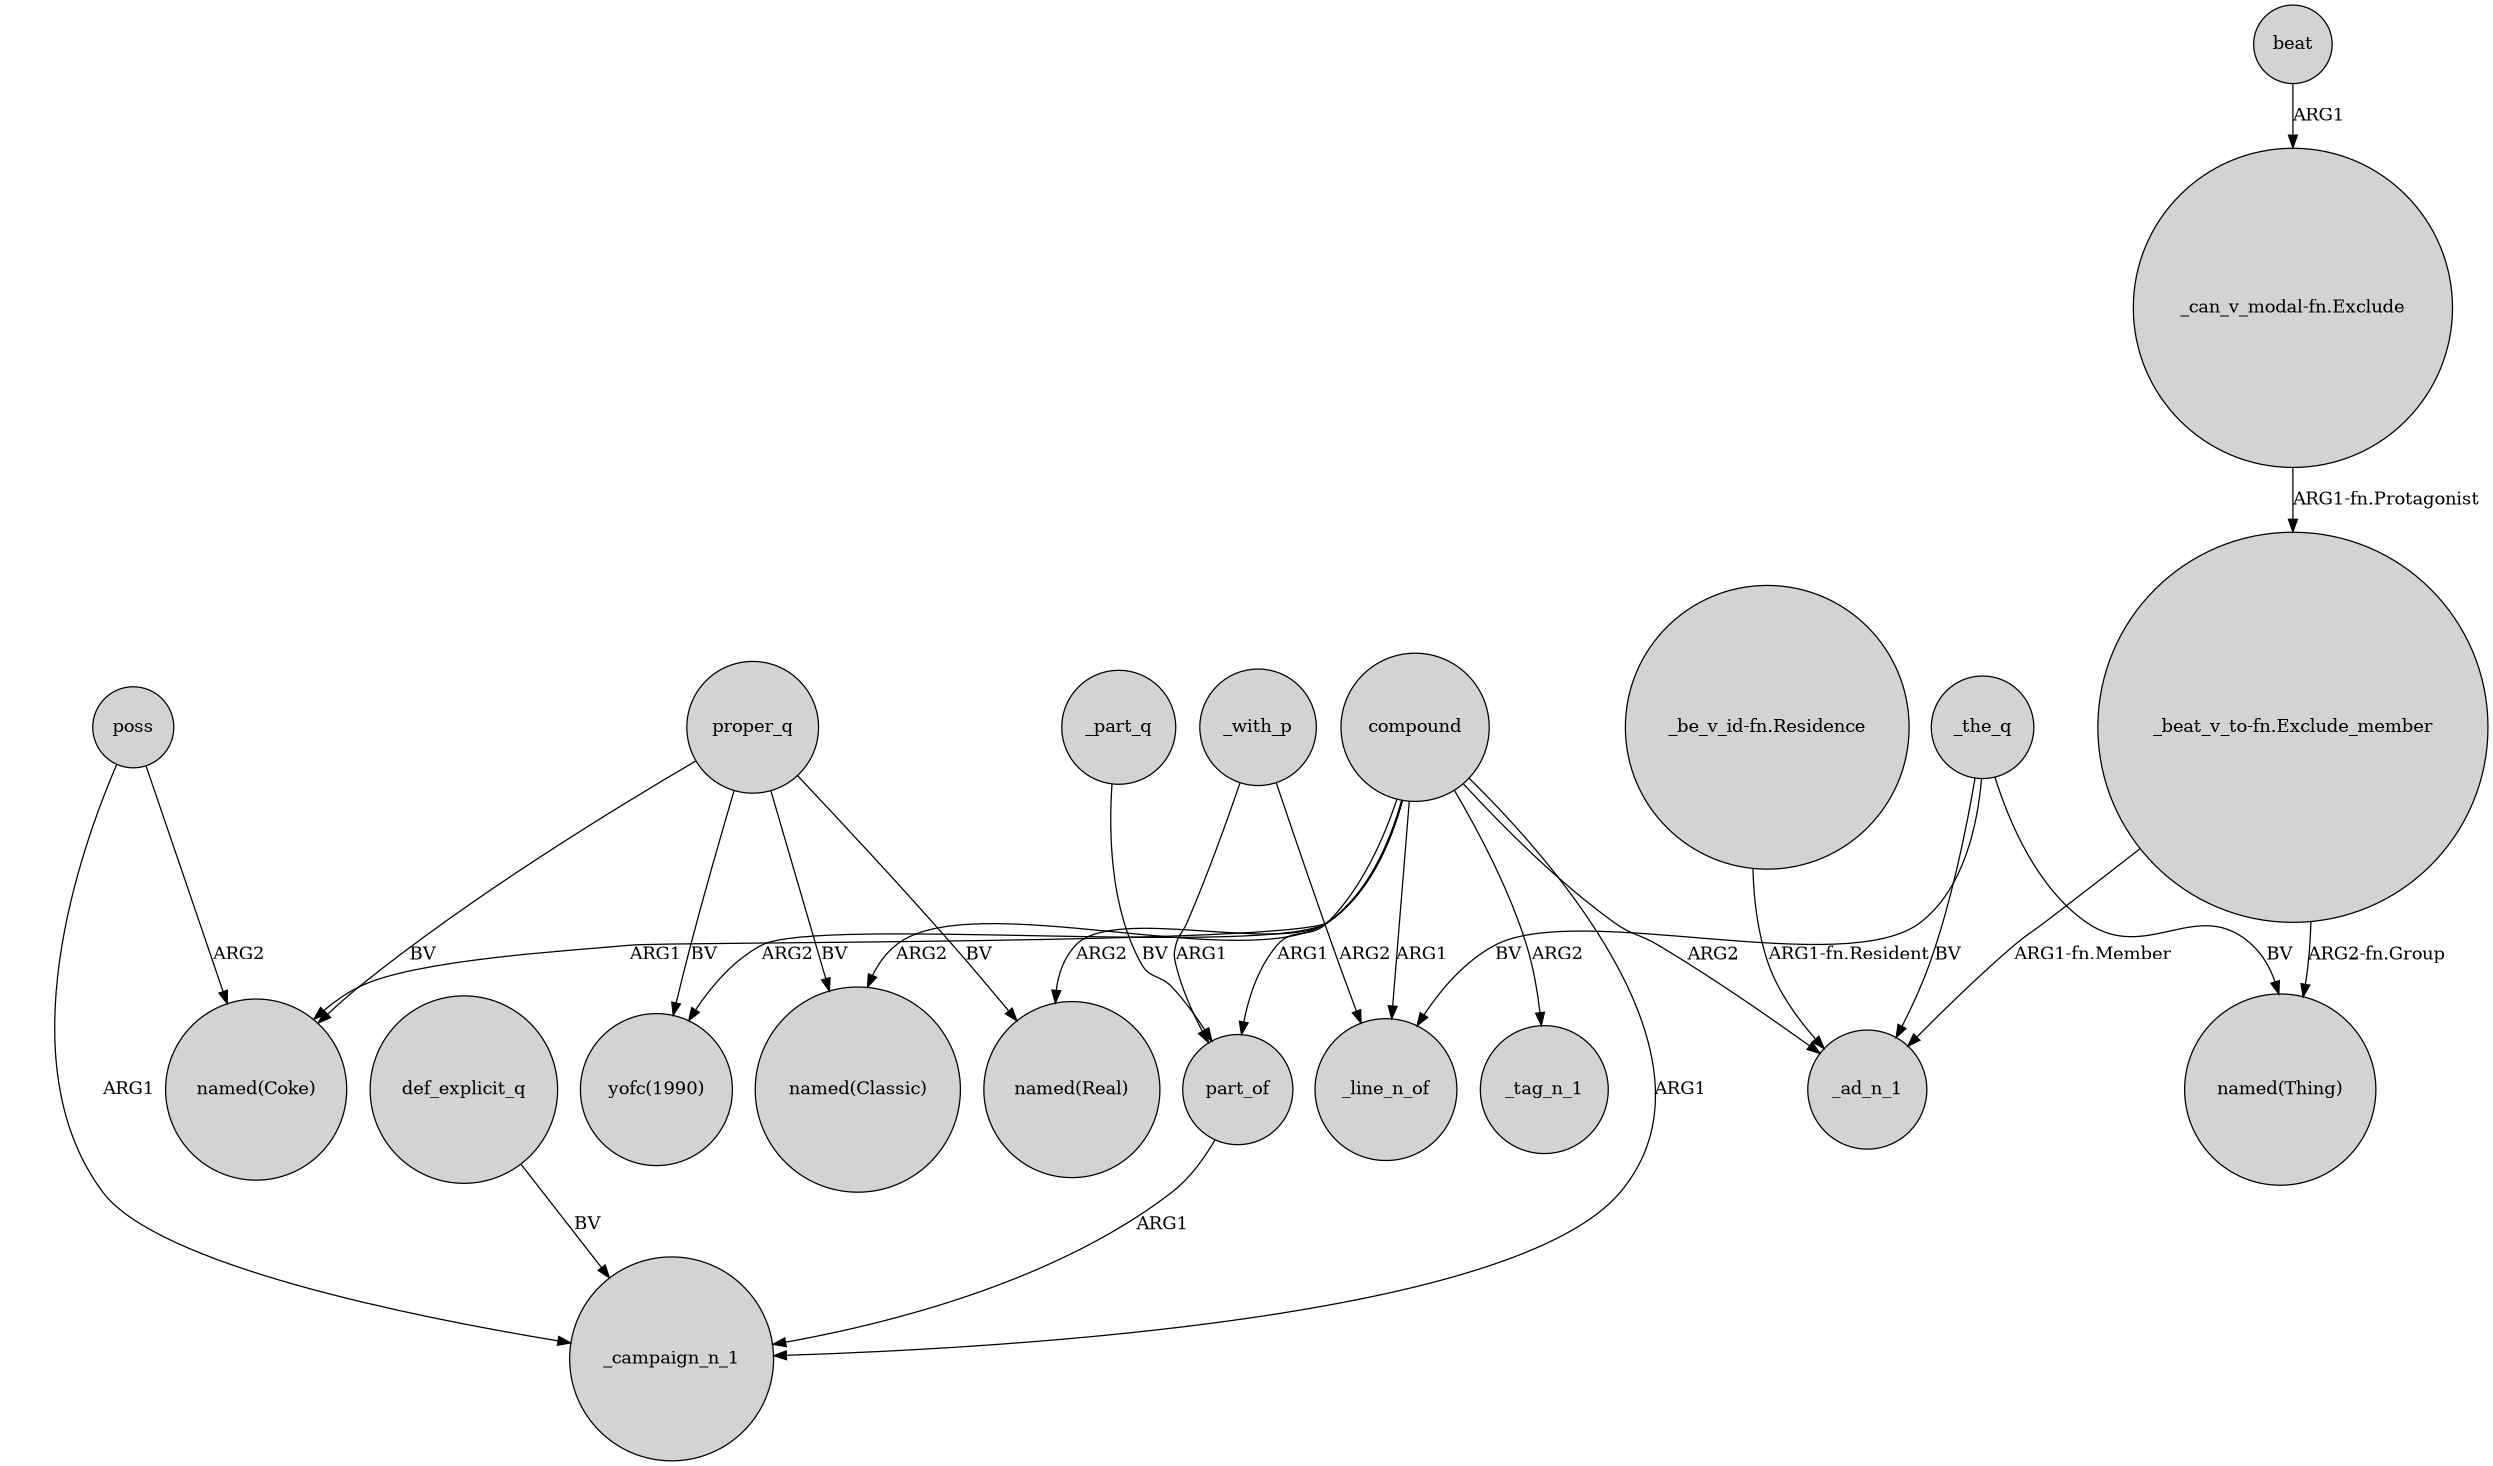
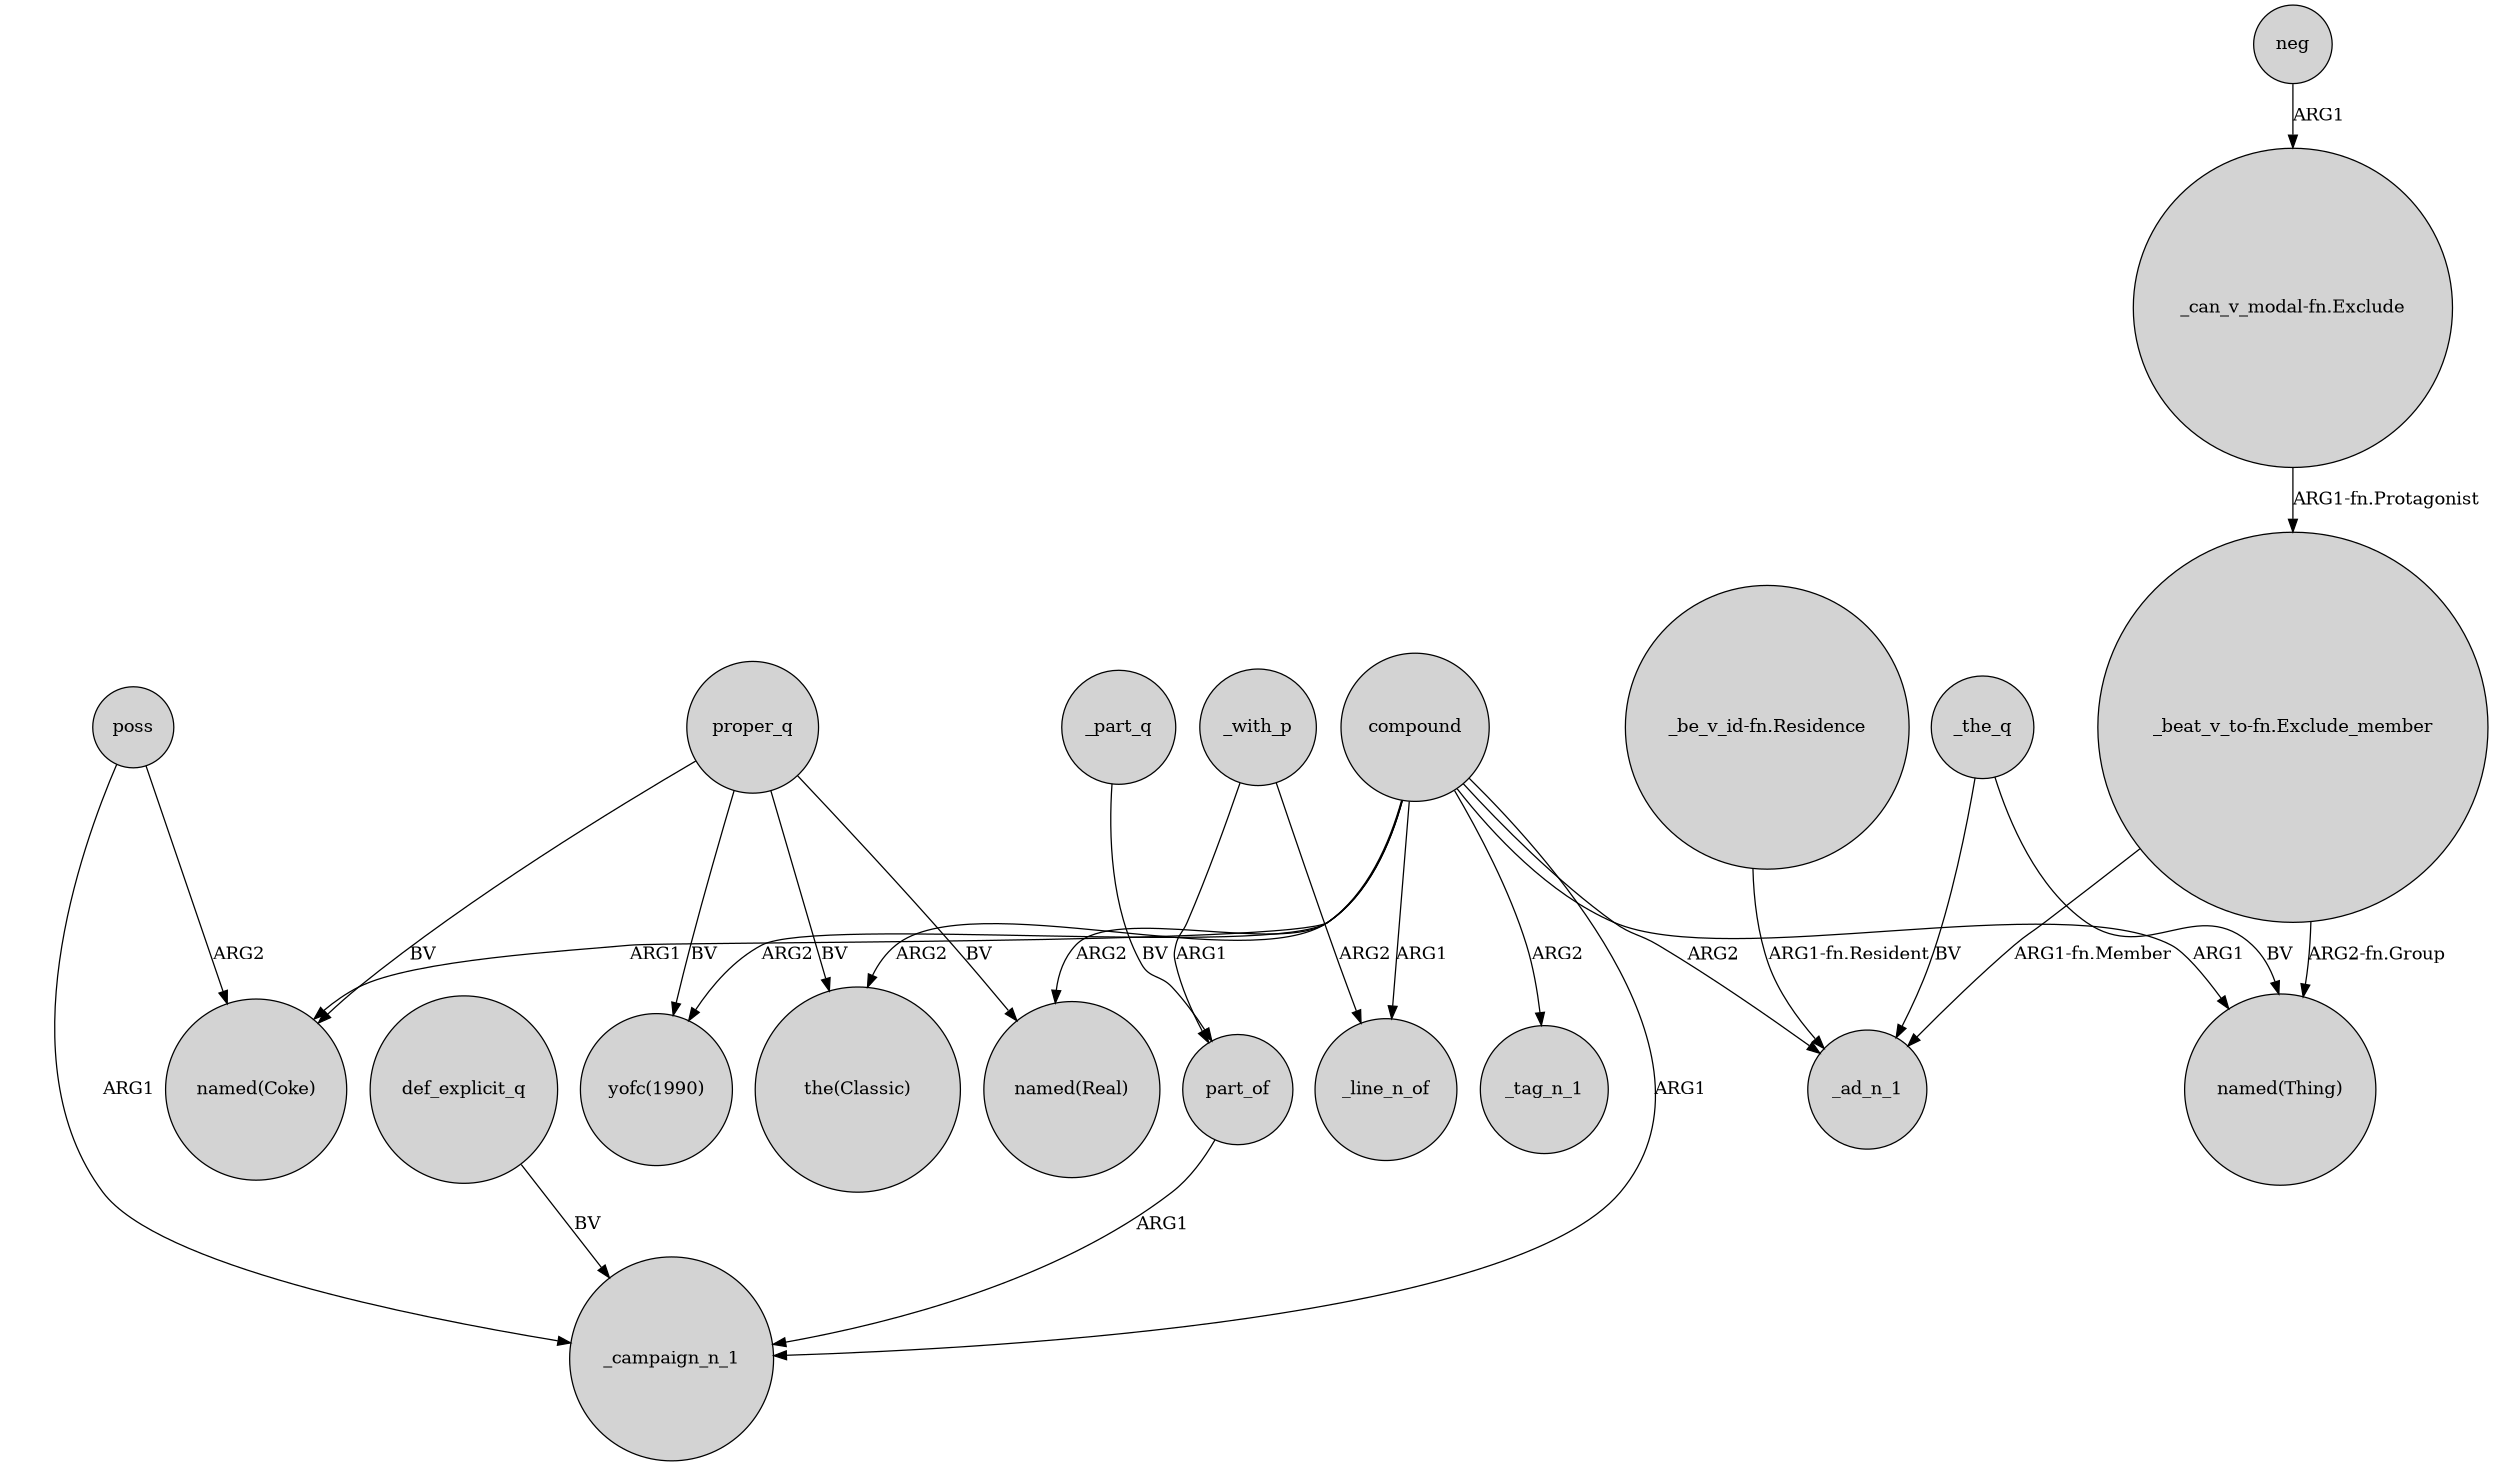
(2293, 44) -> (2293, 44)
(1739, 941) -> none
(1273, 950) -> (1826, 935)
(858, 1090) -> (858, 1090)
